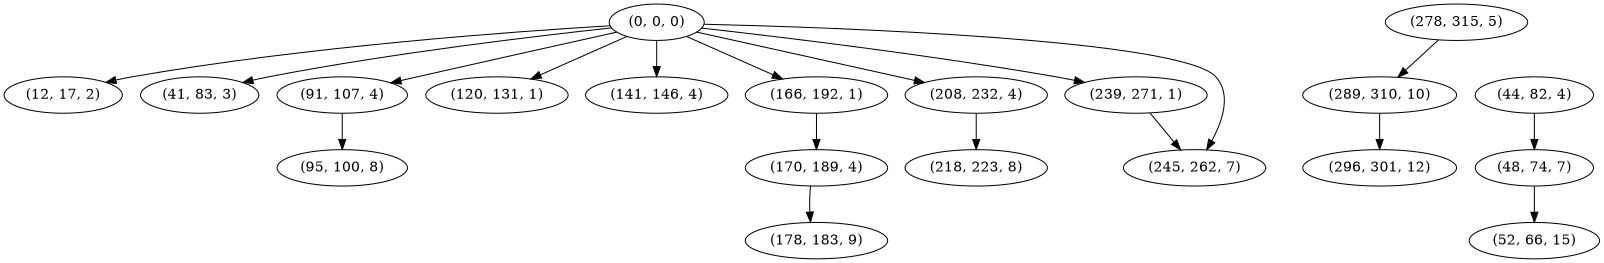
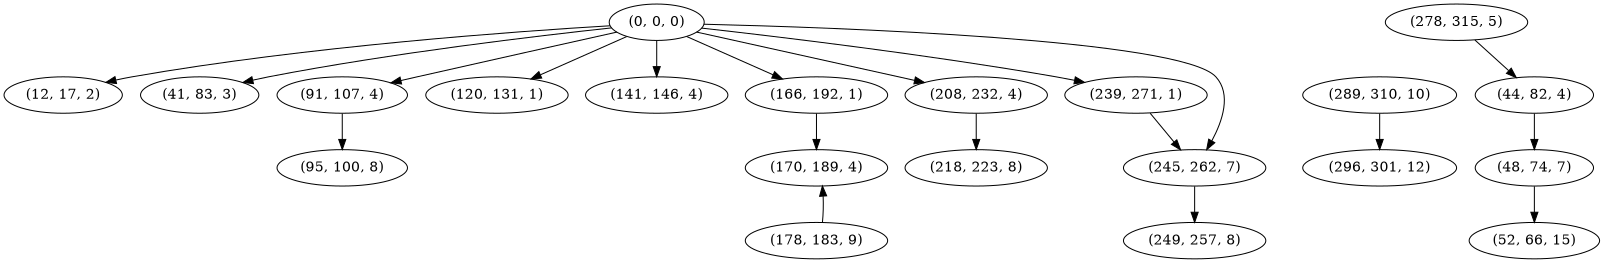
(1422, 55) -> (1492, 55)
(810, 199) -> (823, 209)
none -> (1195, 241)
